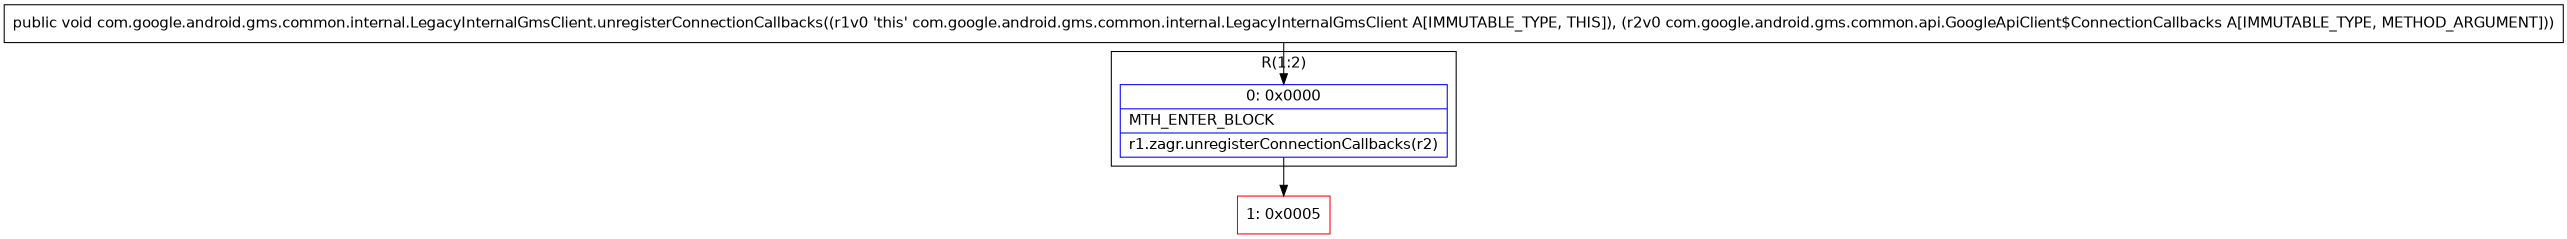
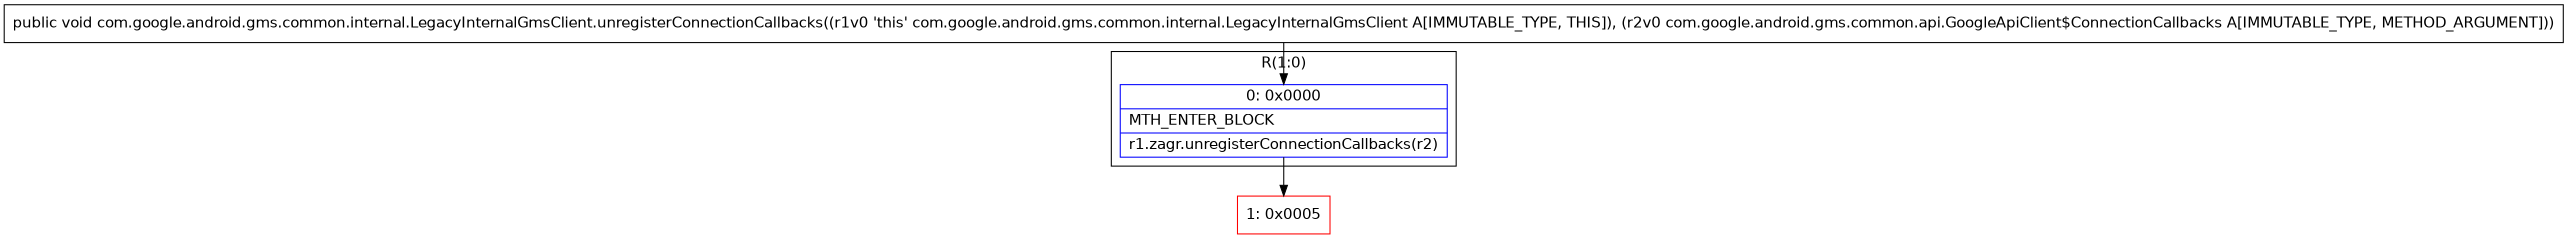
(1284, 64) -> (1284, 64)
